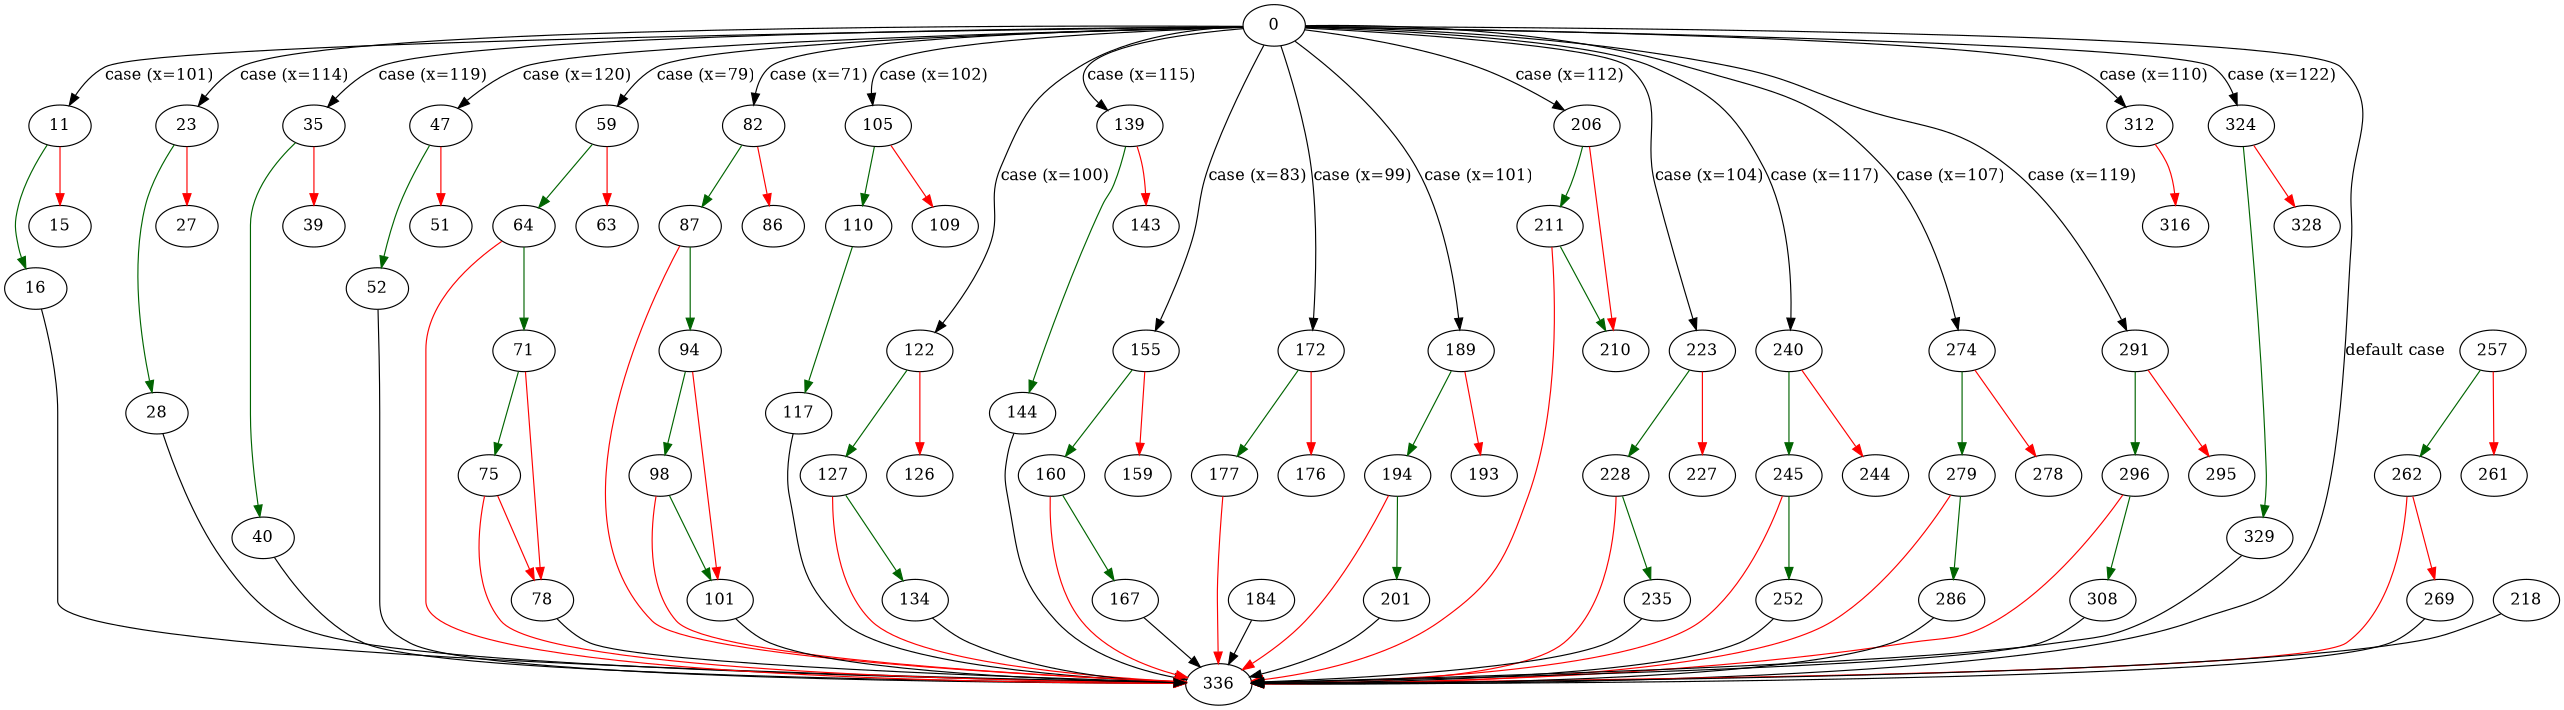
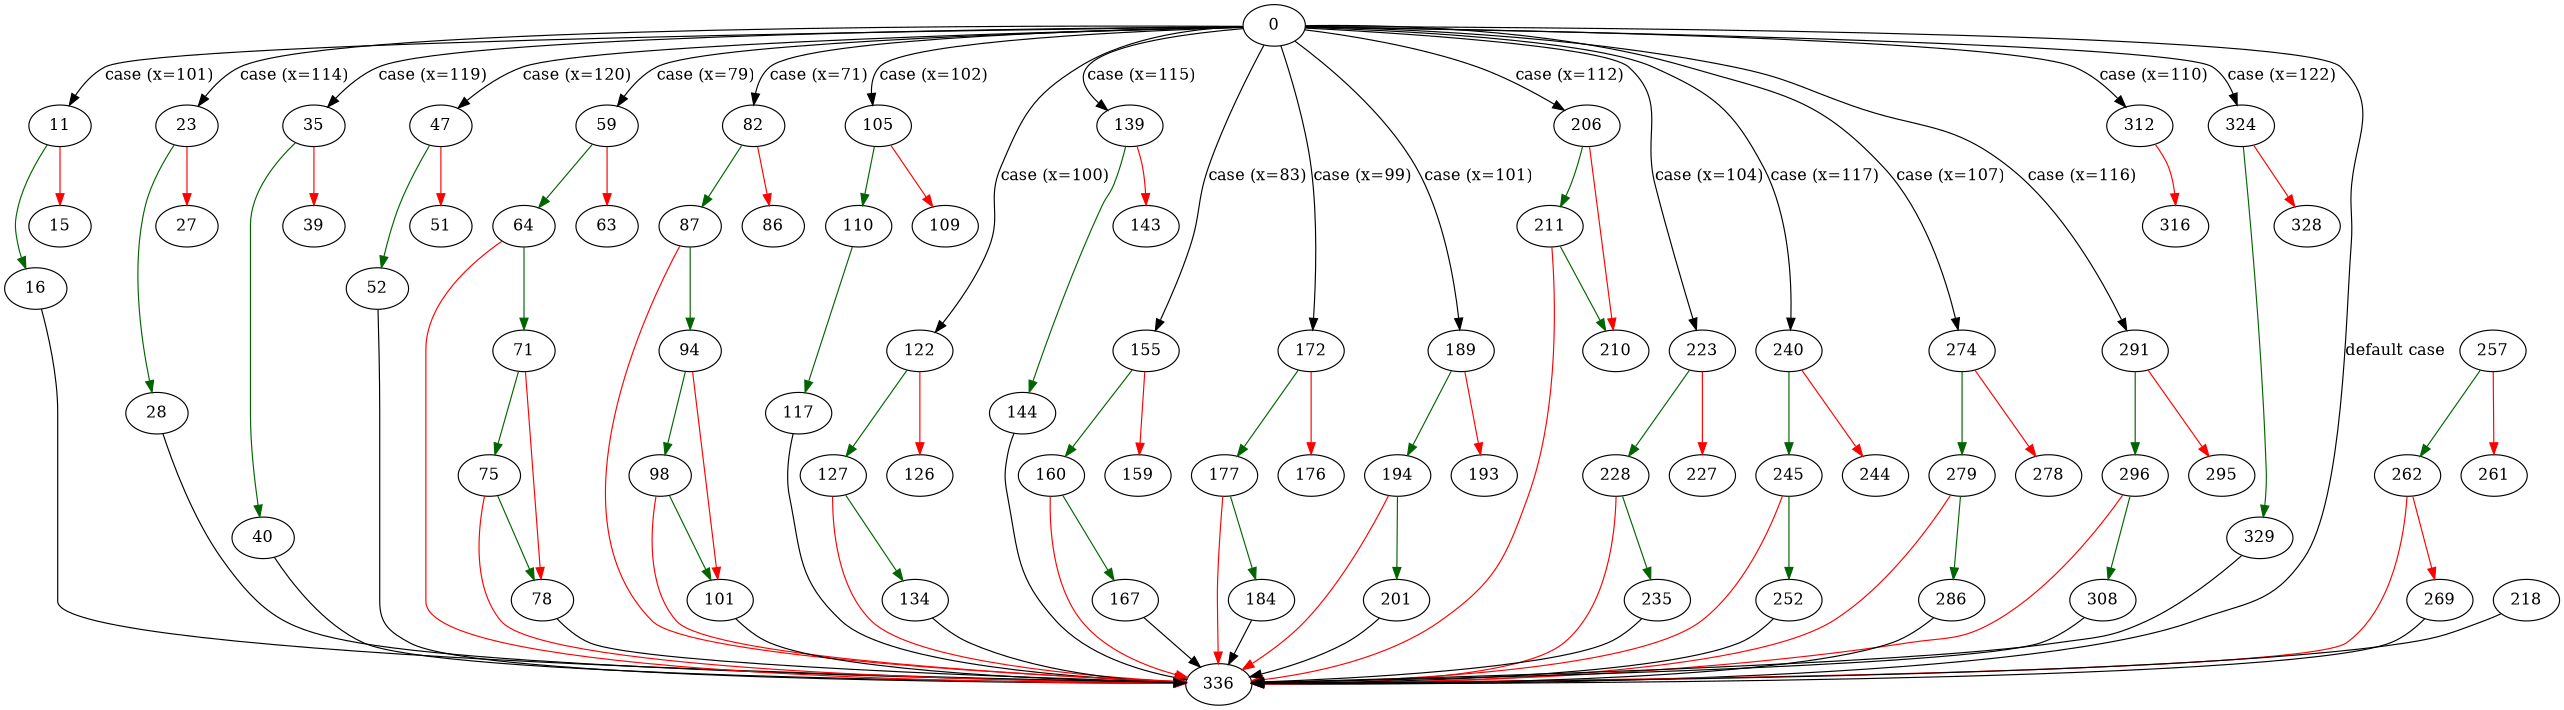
(2082, 176) -> (2082, 176)
none -> (1241, 532)
(514, 533) -> (514, 533)
